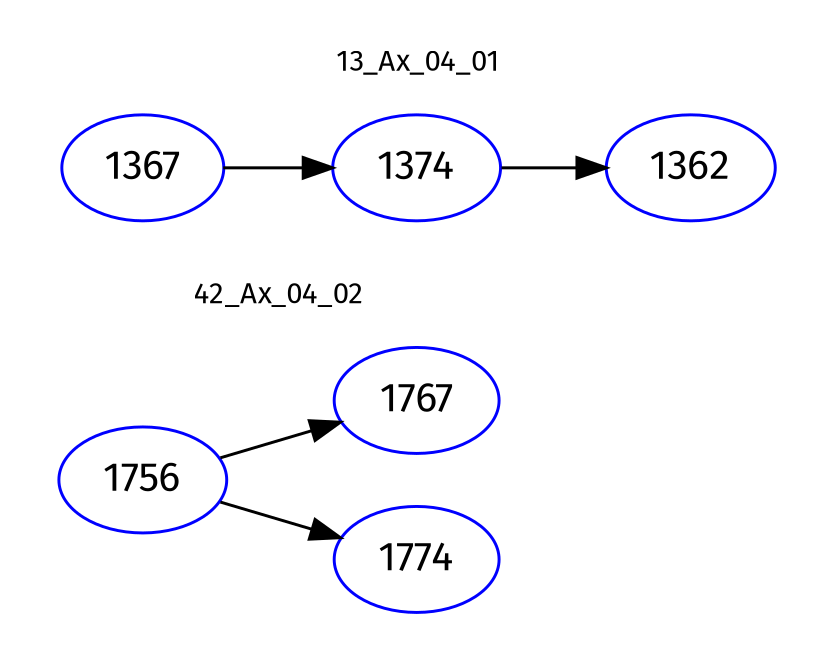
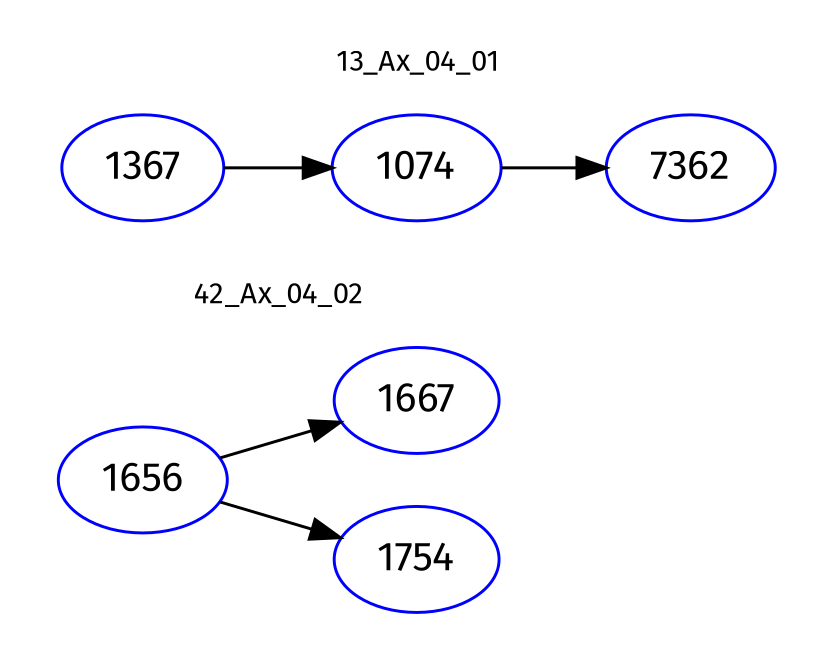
(417, 168) -> (417, 168)
(691, 168) -> (691, 168)
(417, 400) -> (417, 400)
(143, 480) -> (143, 480)
(417, 559) -> (417, 559)
